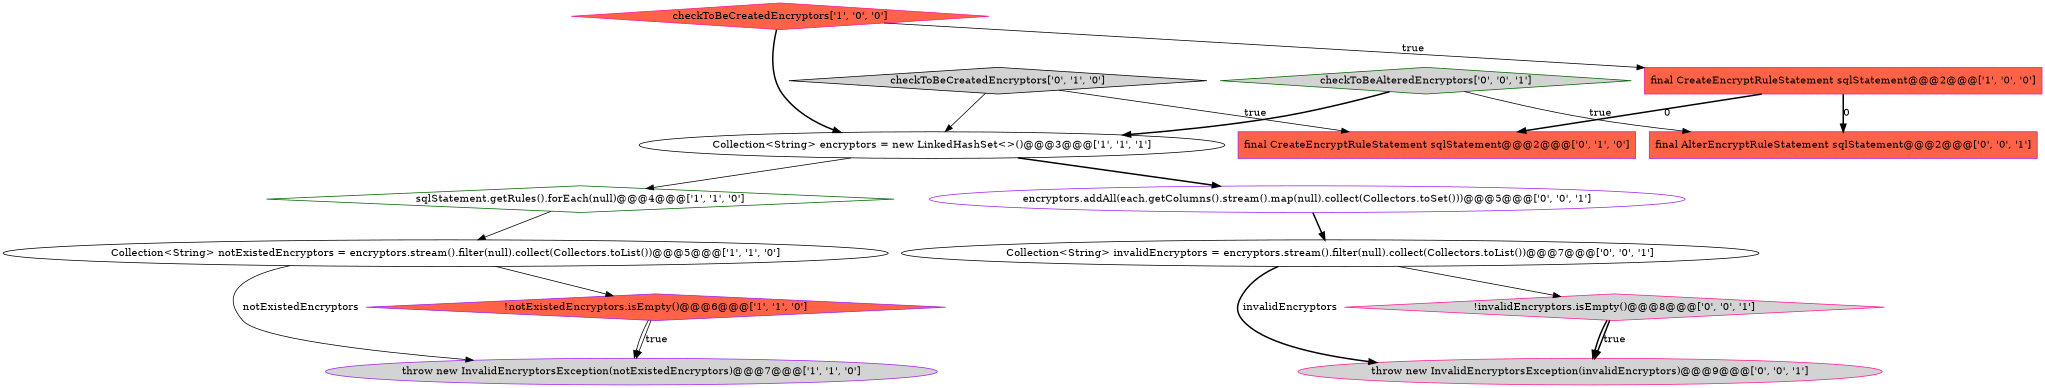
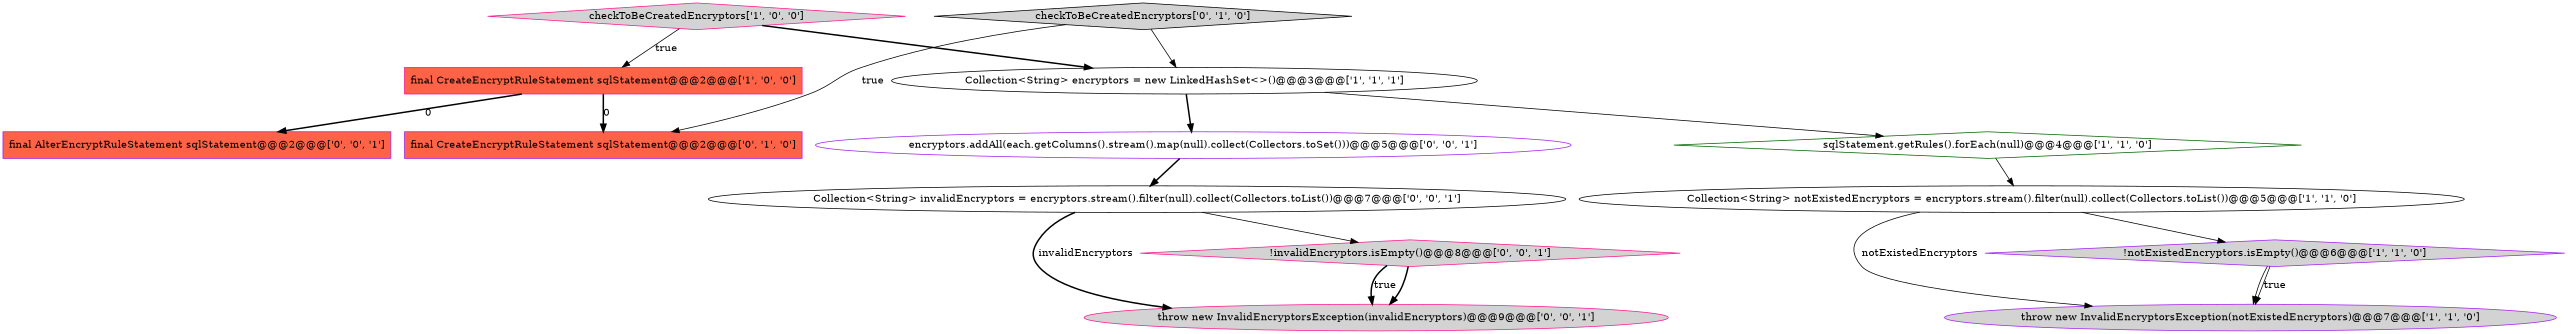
(780, 16) -> (697, 16)
(1426, 81) -> none
(656, 307) -> (2275, 253)
